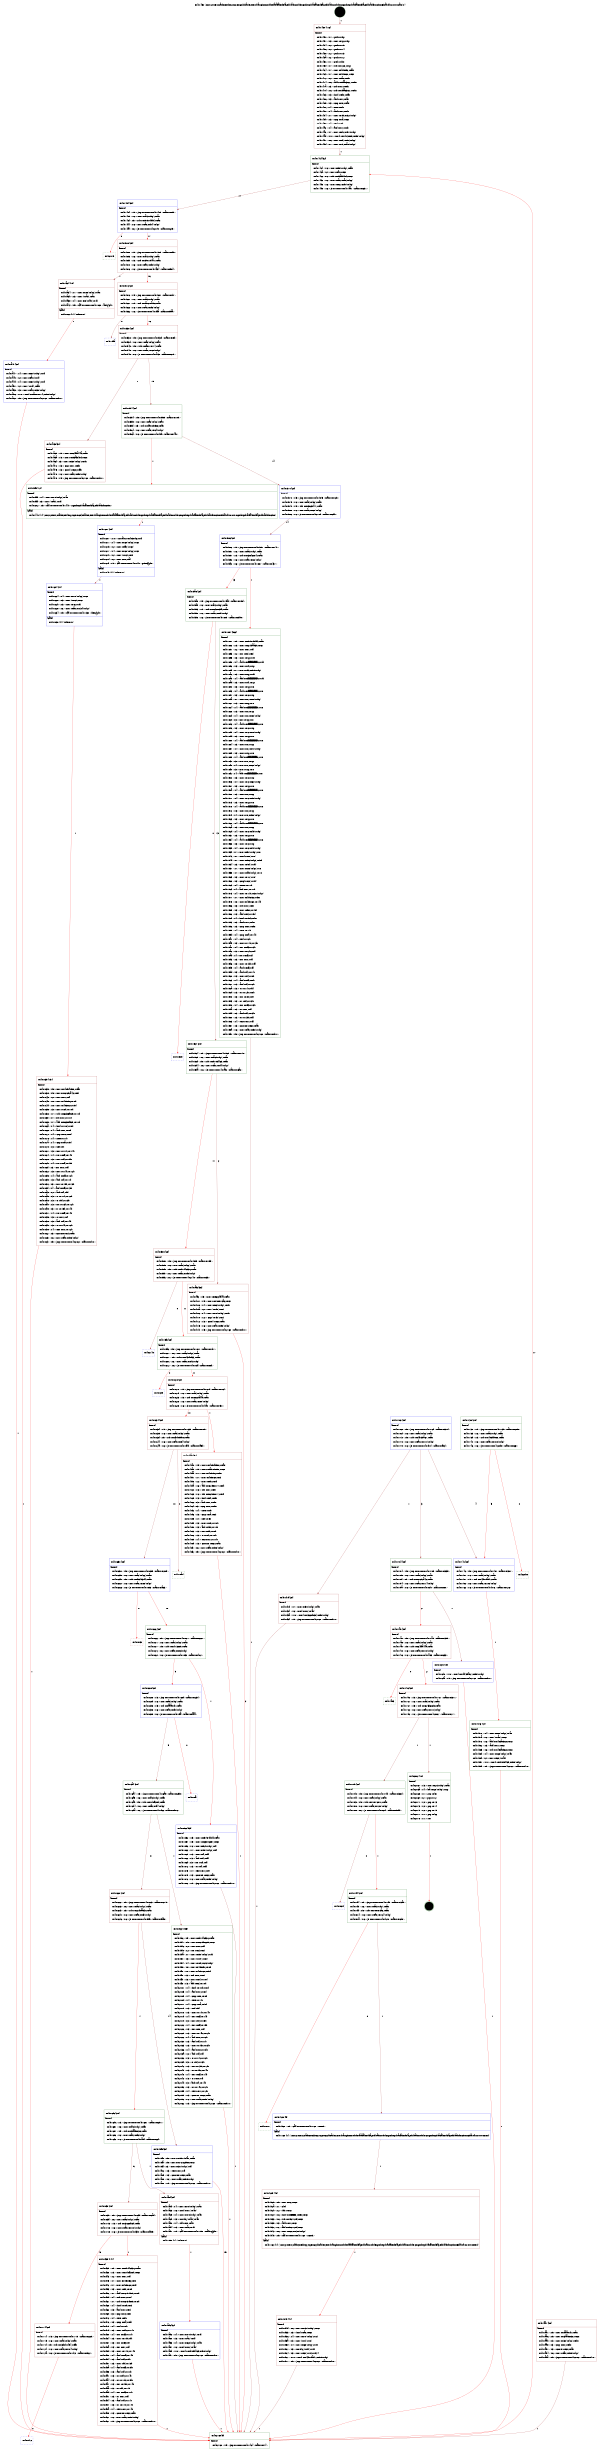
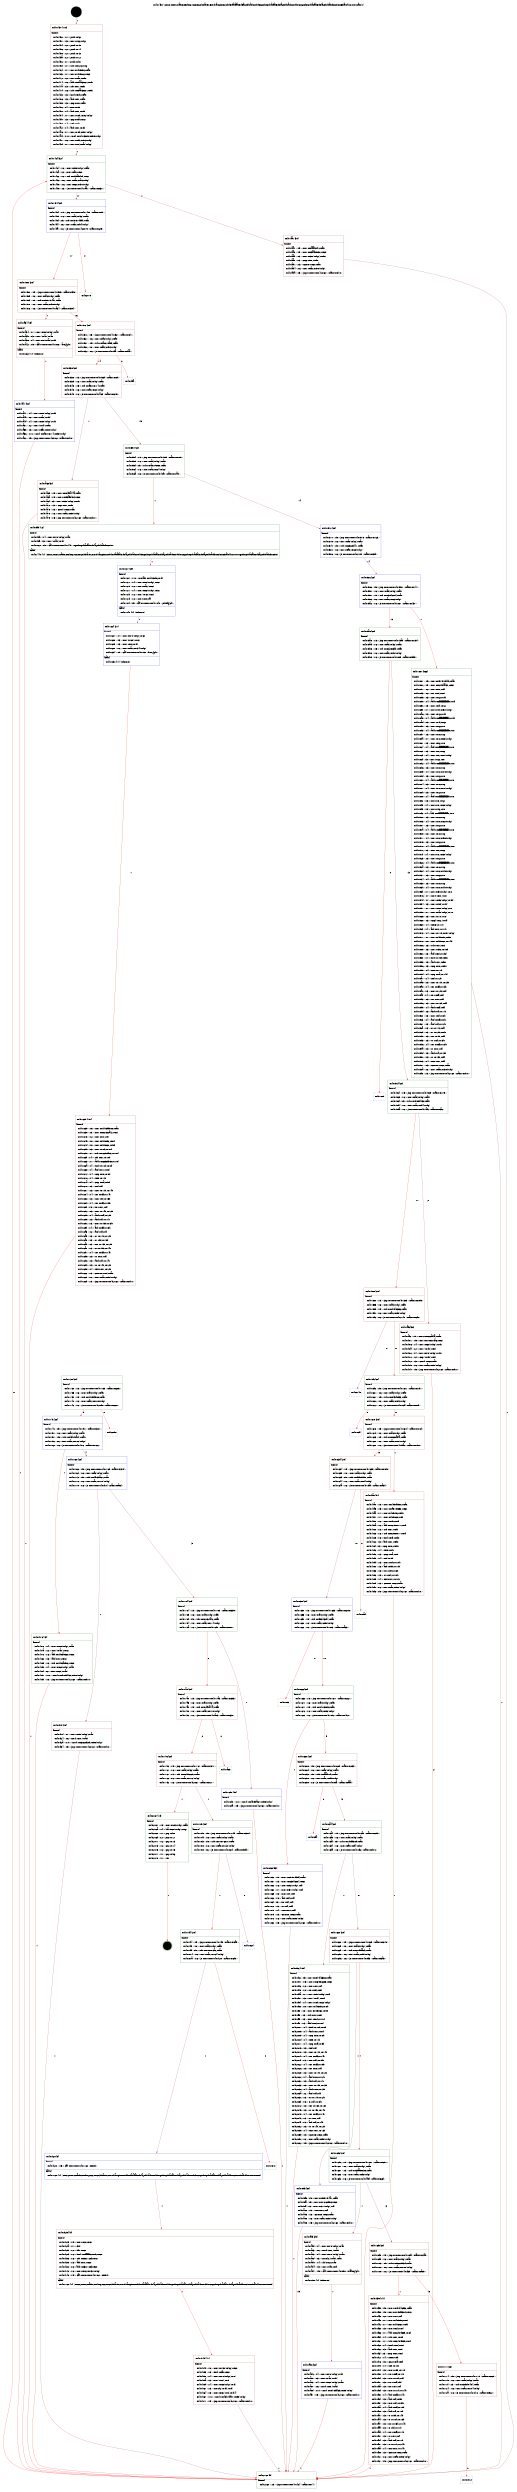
none -> (194, 215)
(149, 322) -> (99, 361)
(452, 1503) -> (84, 1452)
(171, 1701) -> (327, 1770)
(169, 2016) -> (358, 2056)
